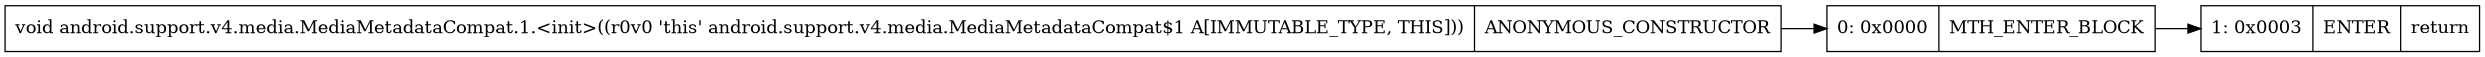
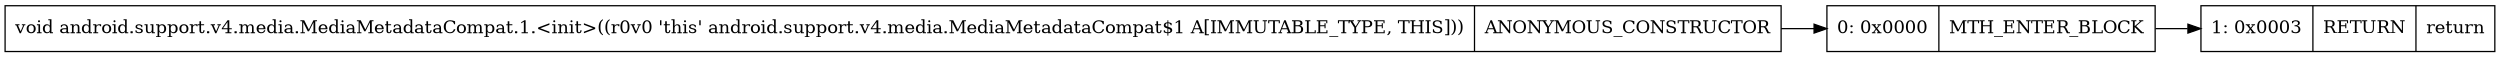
(2357, 28) -> (2364, 28)
